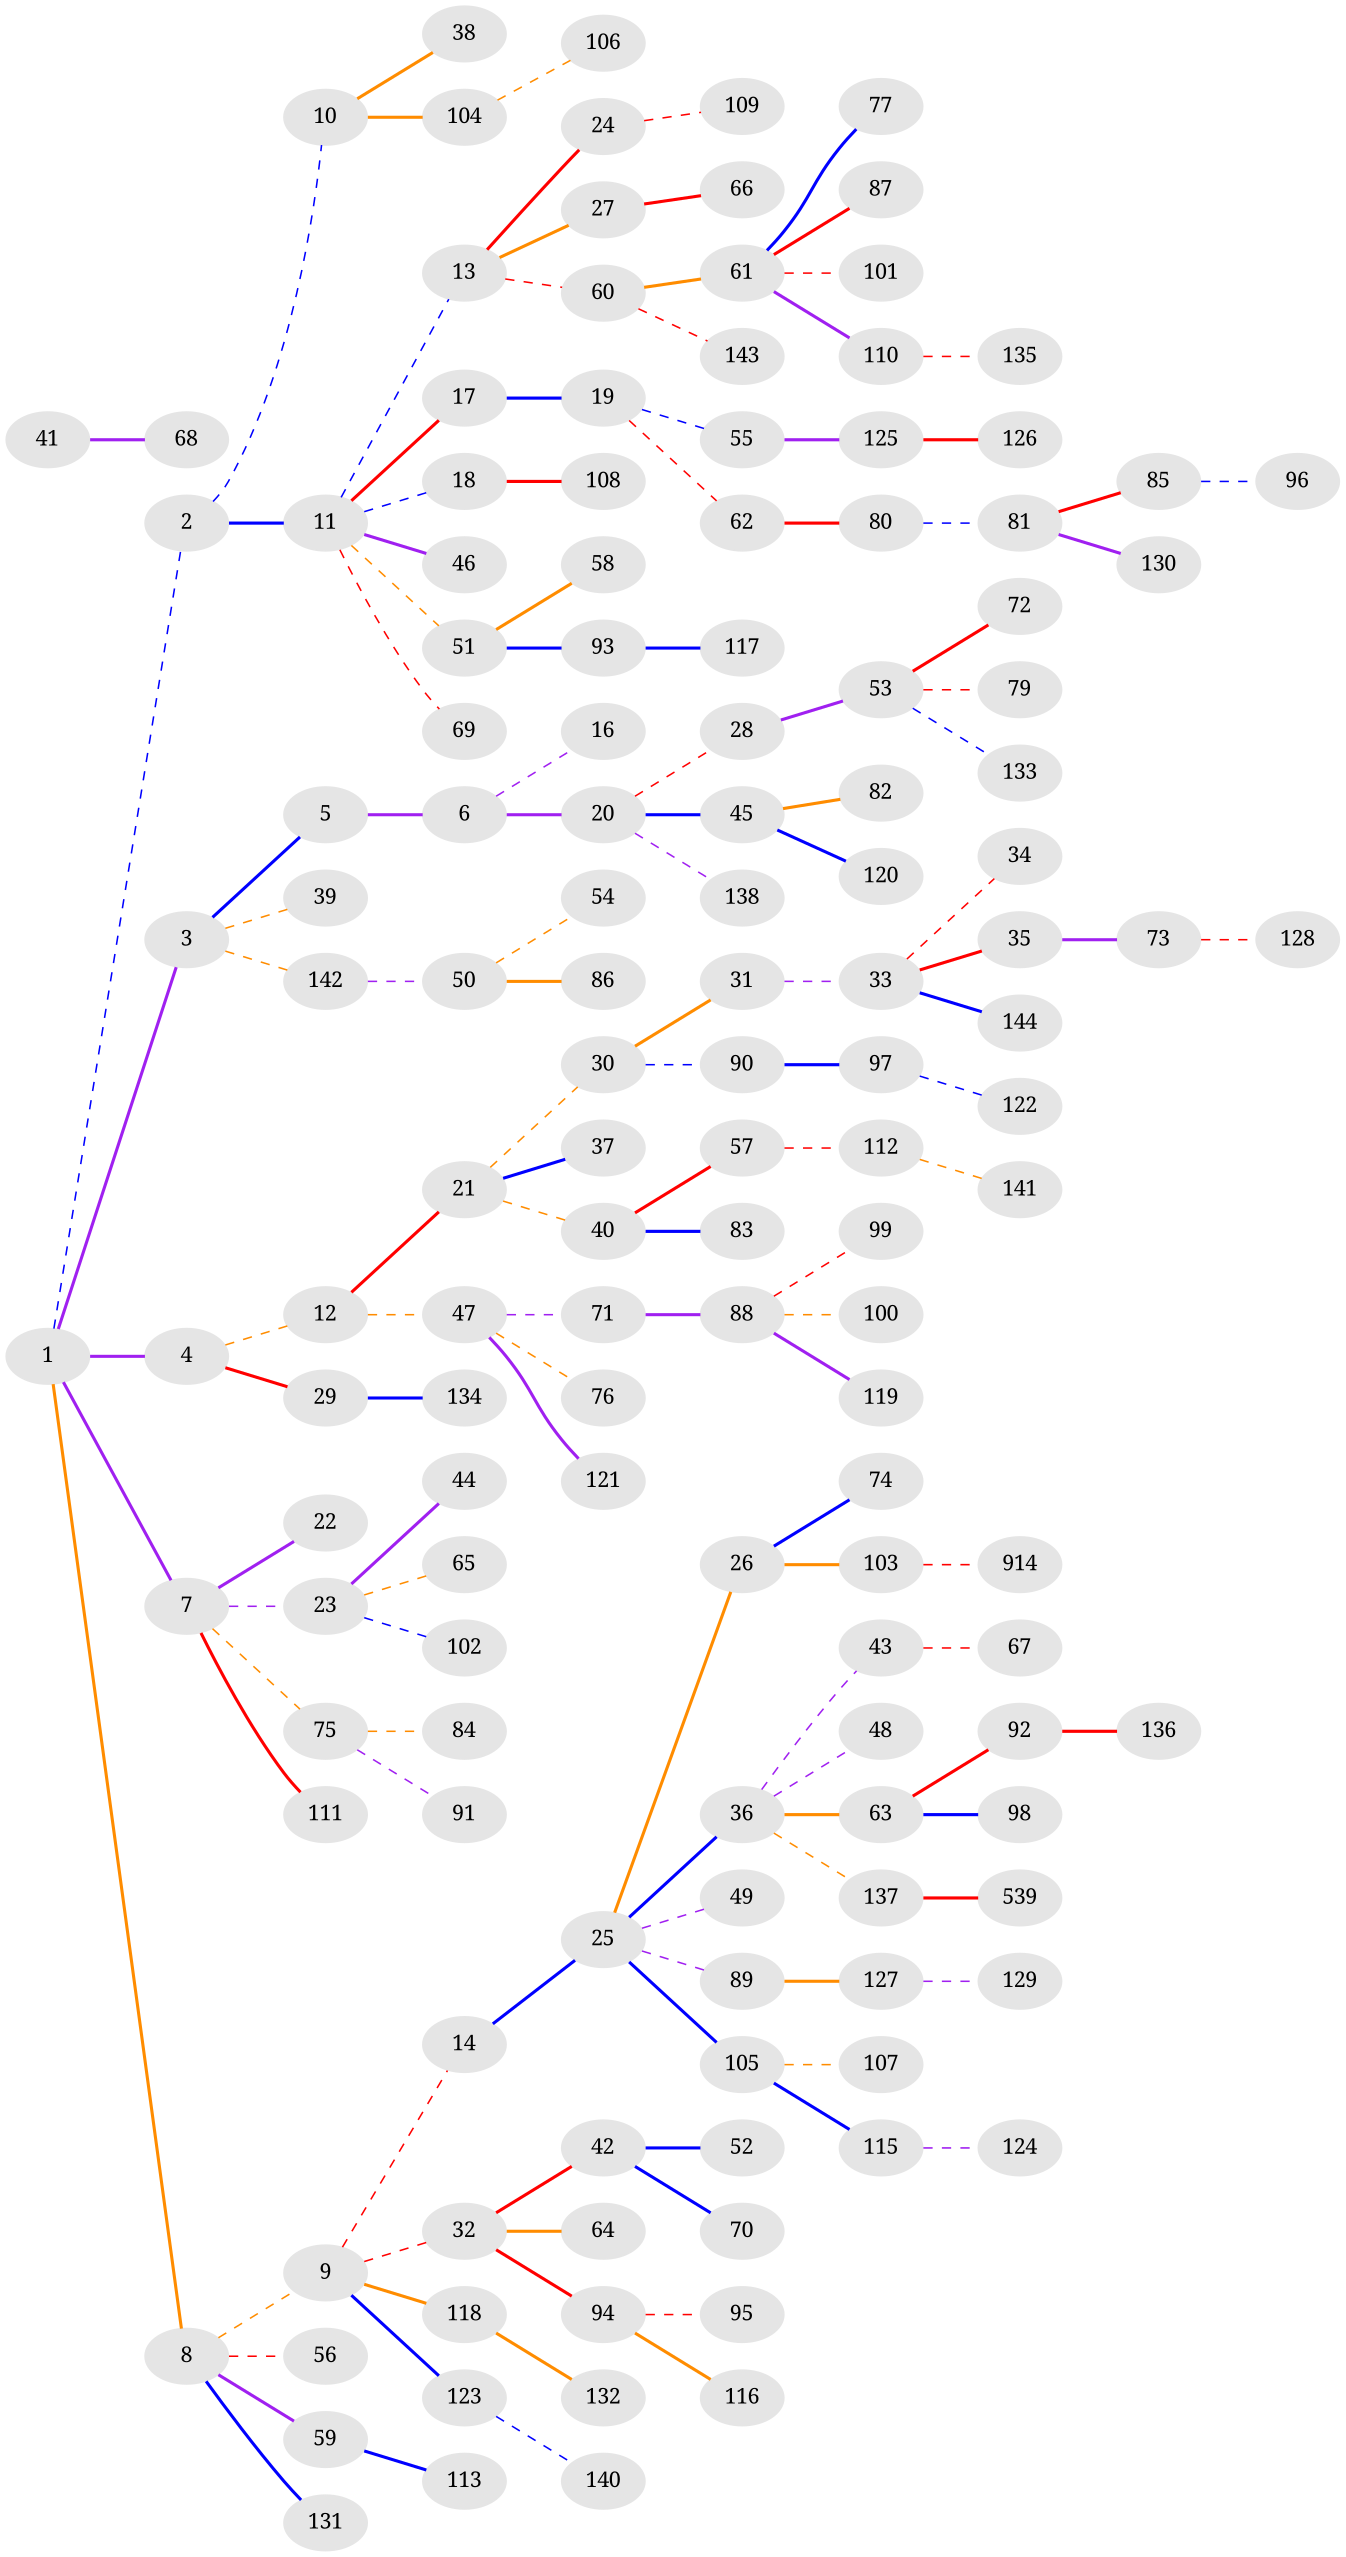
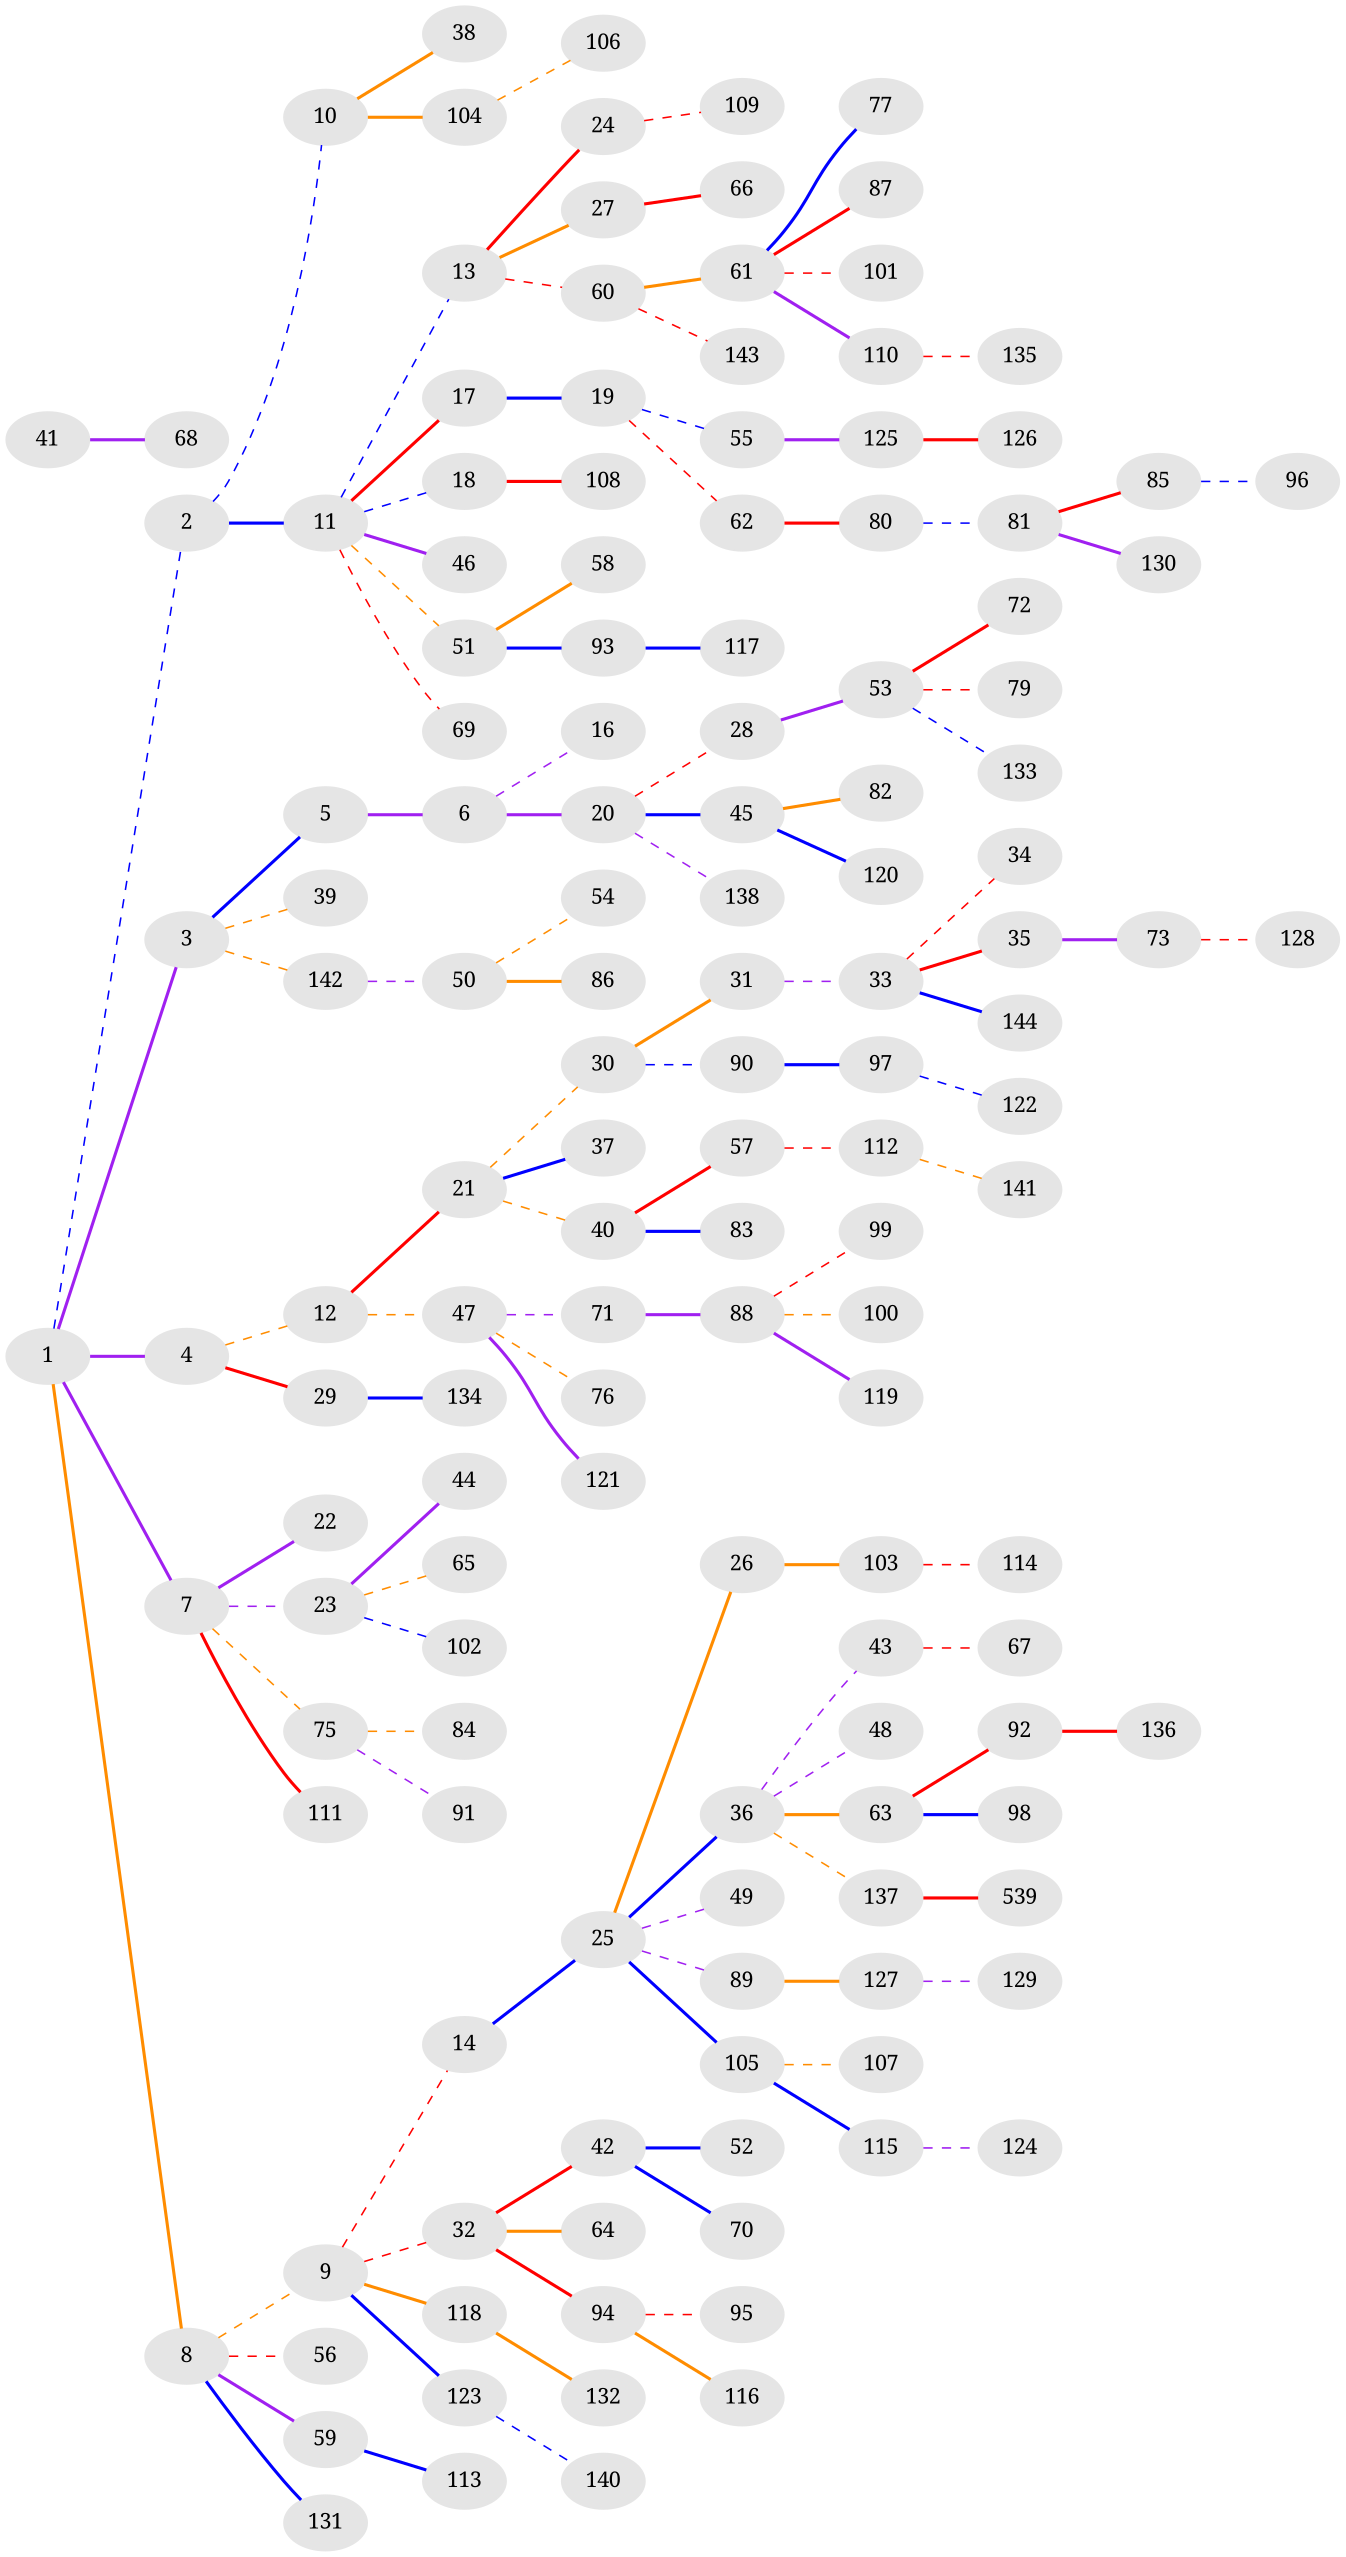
(881, 1481) -> none
(1020, 1565) -> (1020, 1565)
